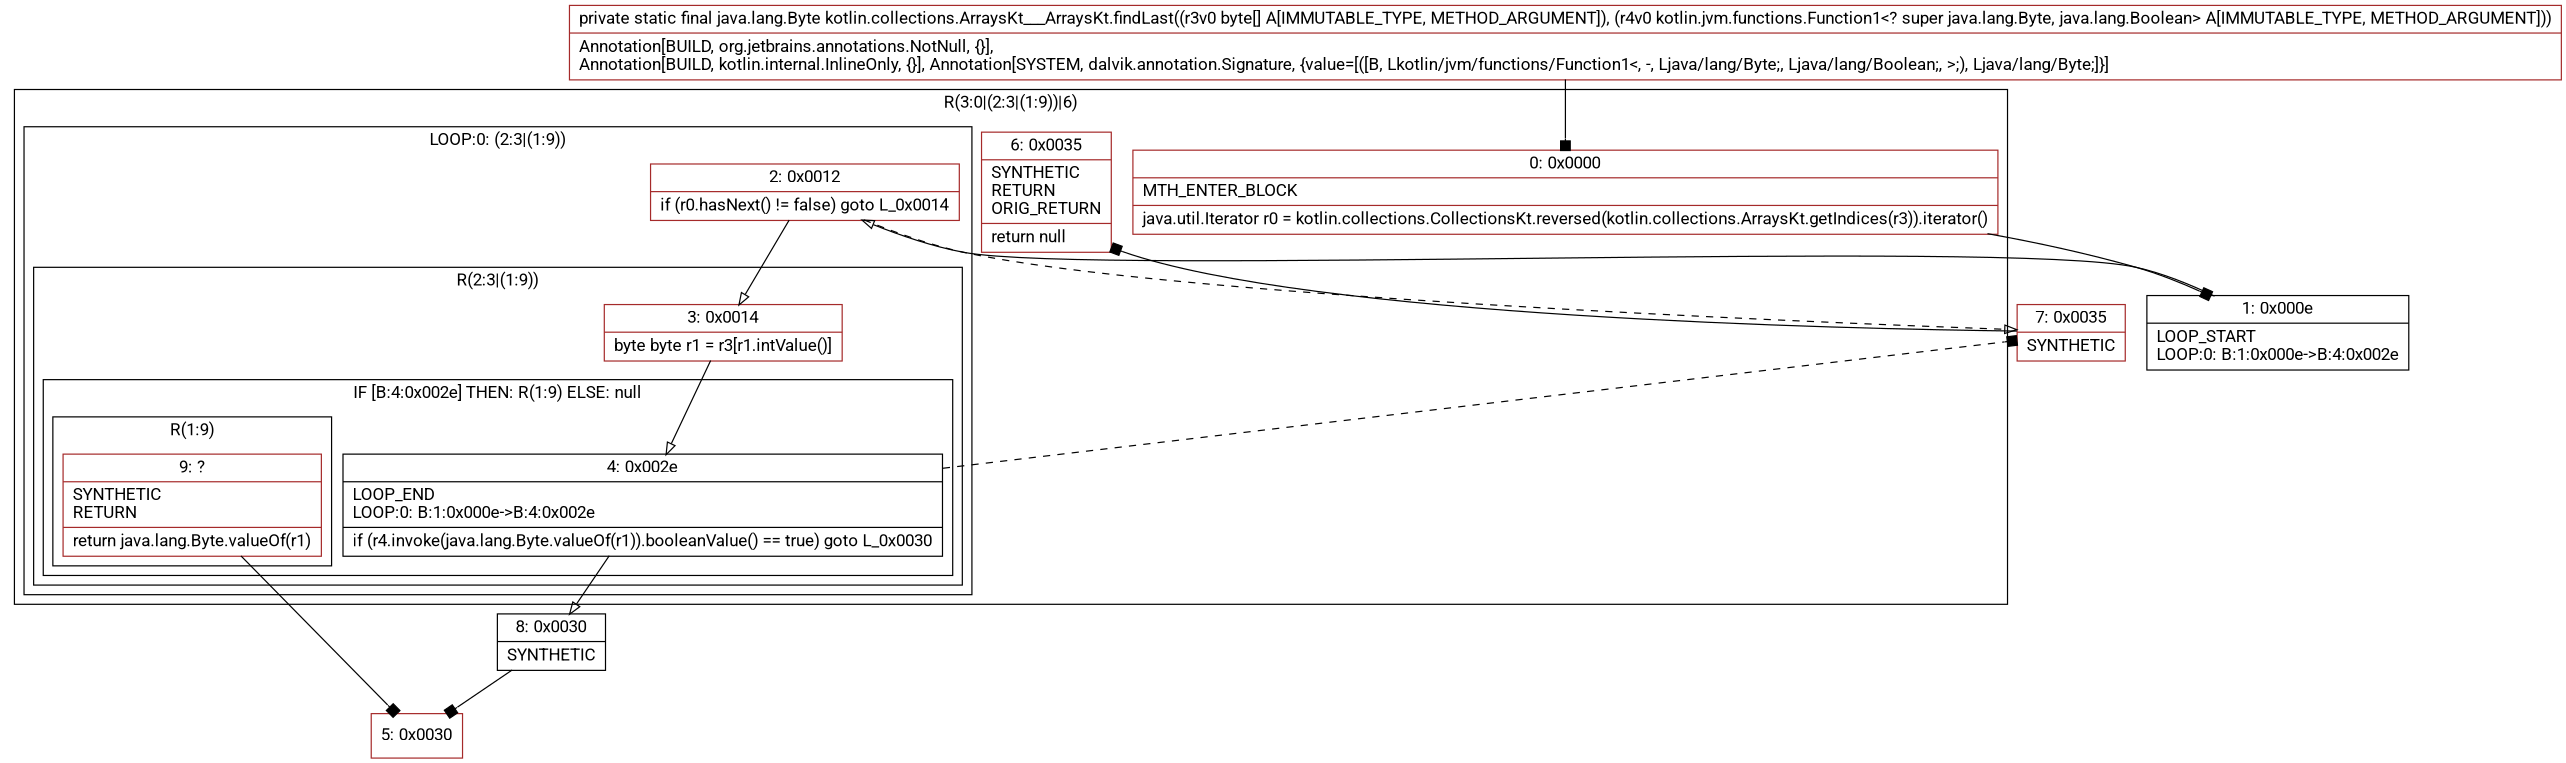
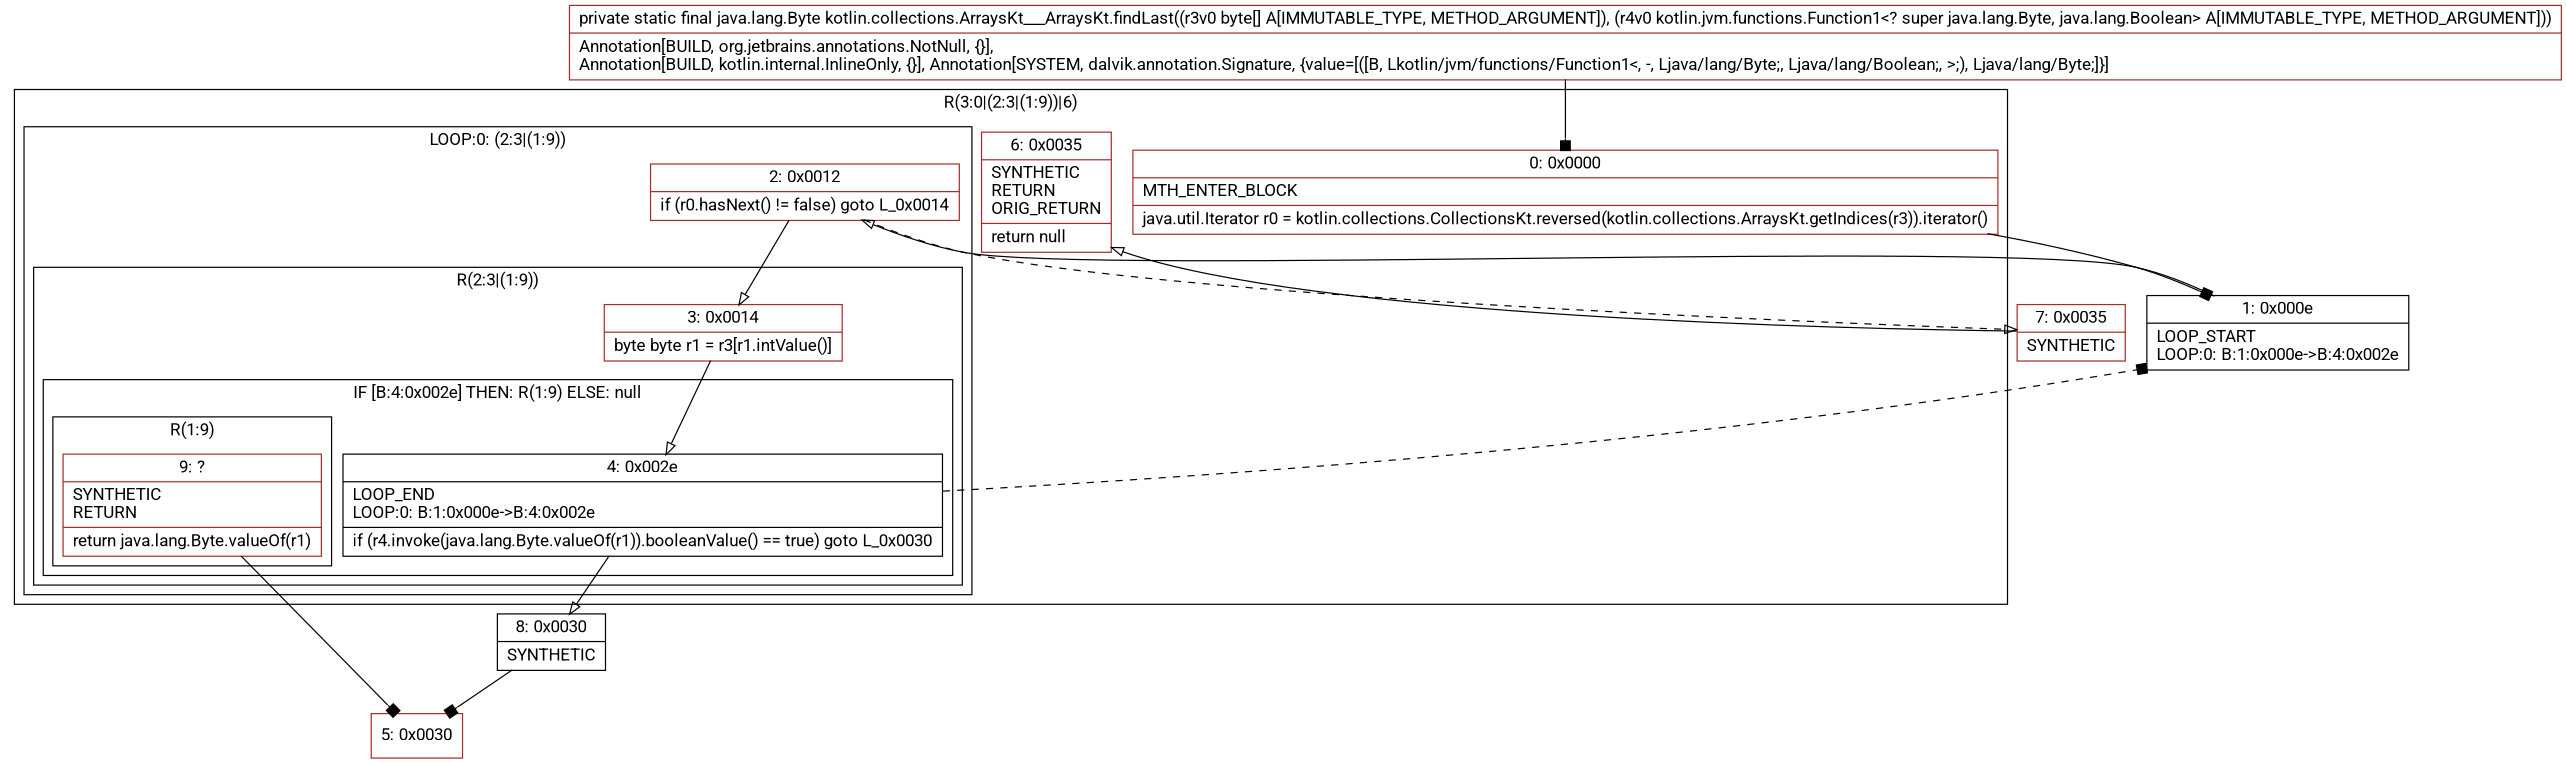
(1567, 315) -> (1567, 315)
(1474, 405) -> (1540, 447)
